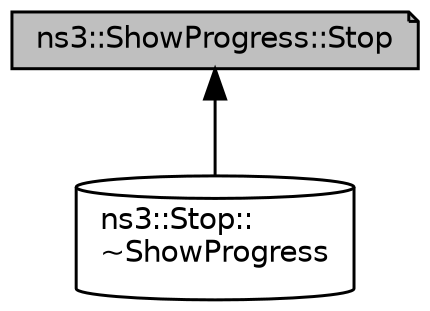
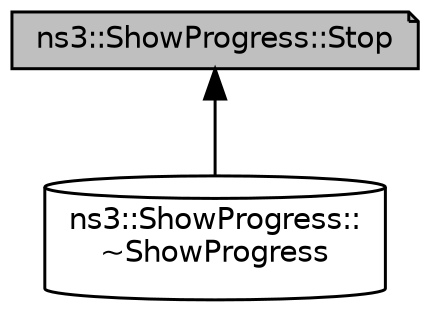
(215, 238) -> (215, 238)
